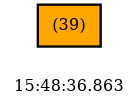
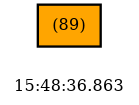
(69, 26) -> (69, 26)
